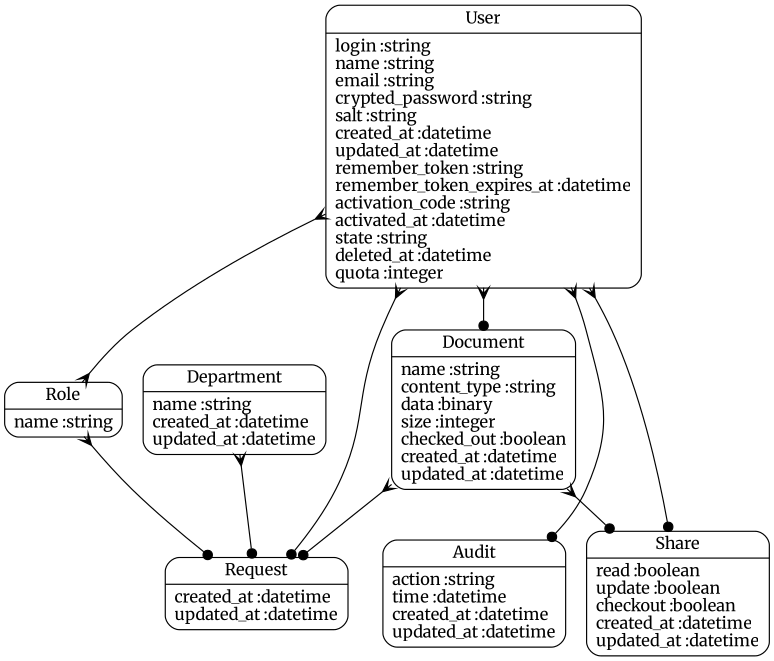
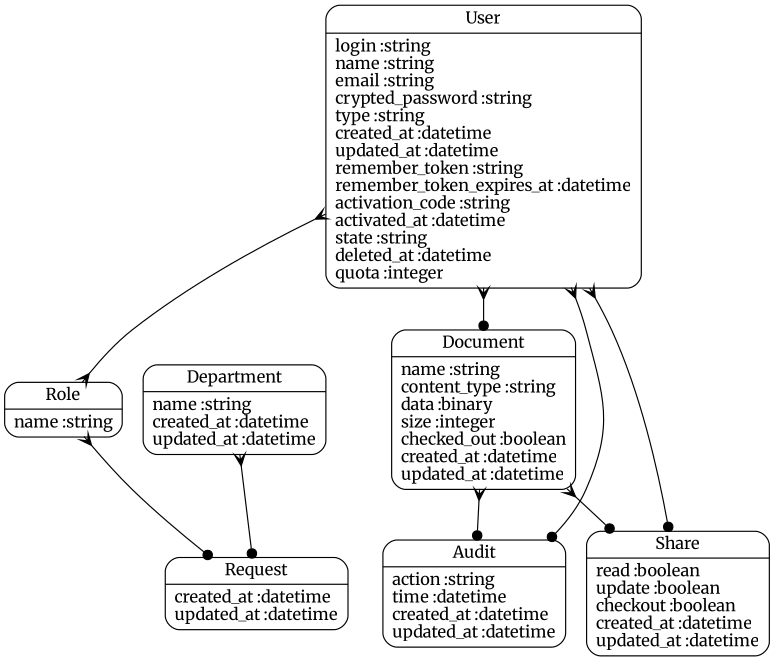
(376, 116) -> (380, 116)
(357, 430) -> none
(345, 522) -> (478, 516)
